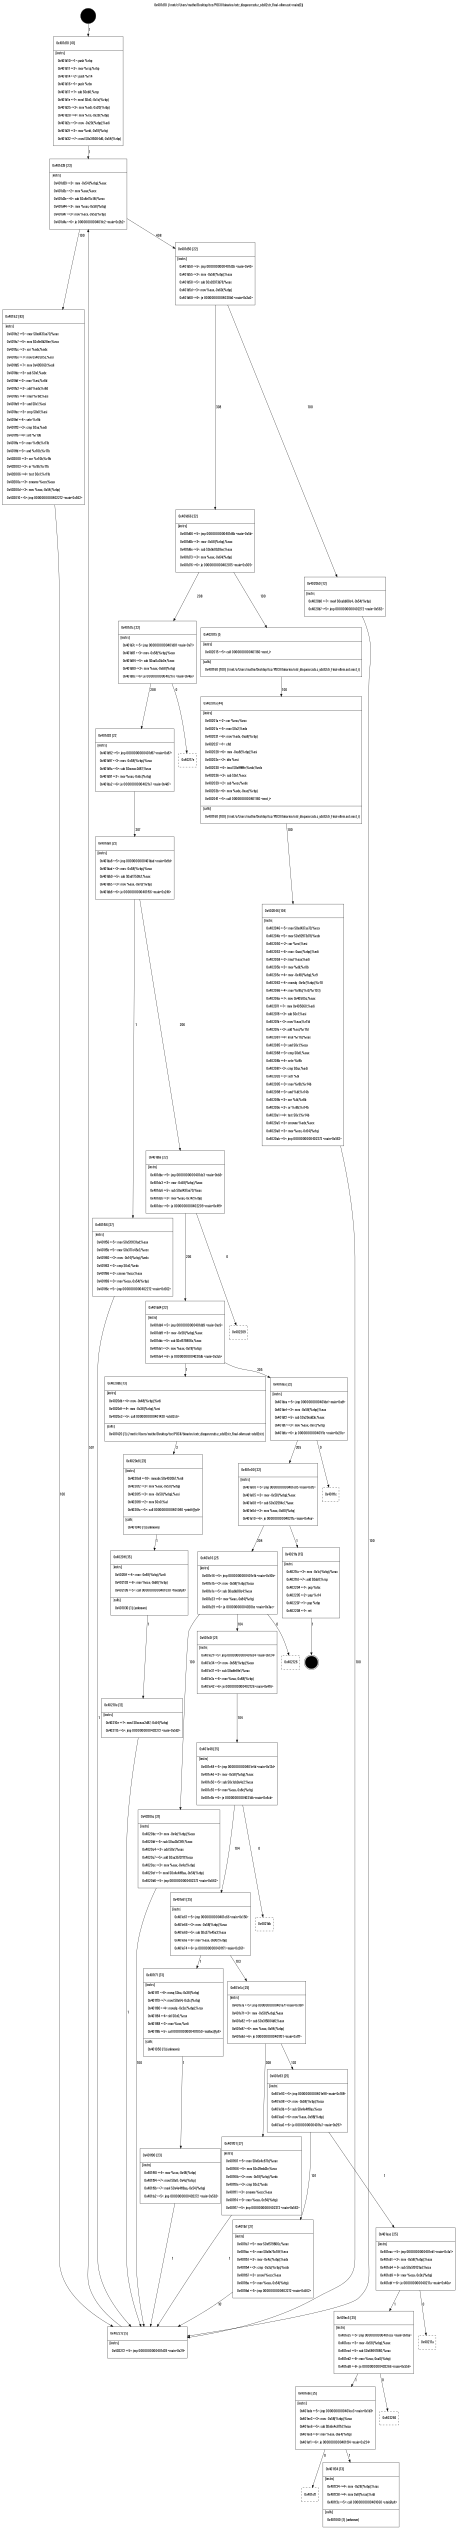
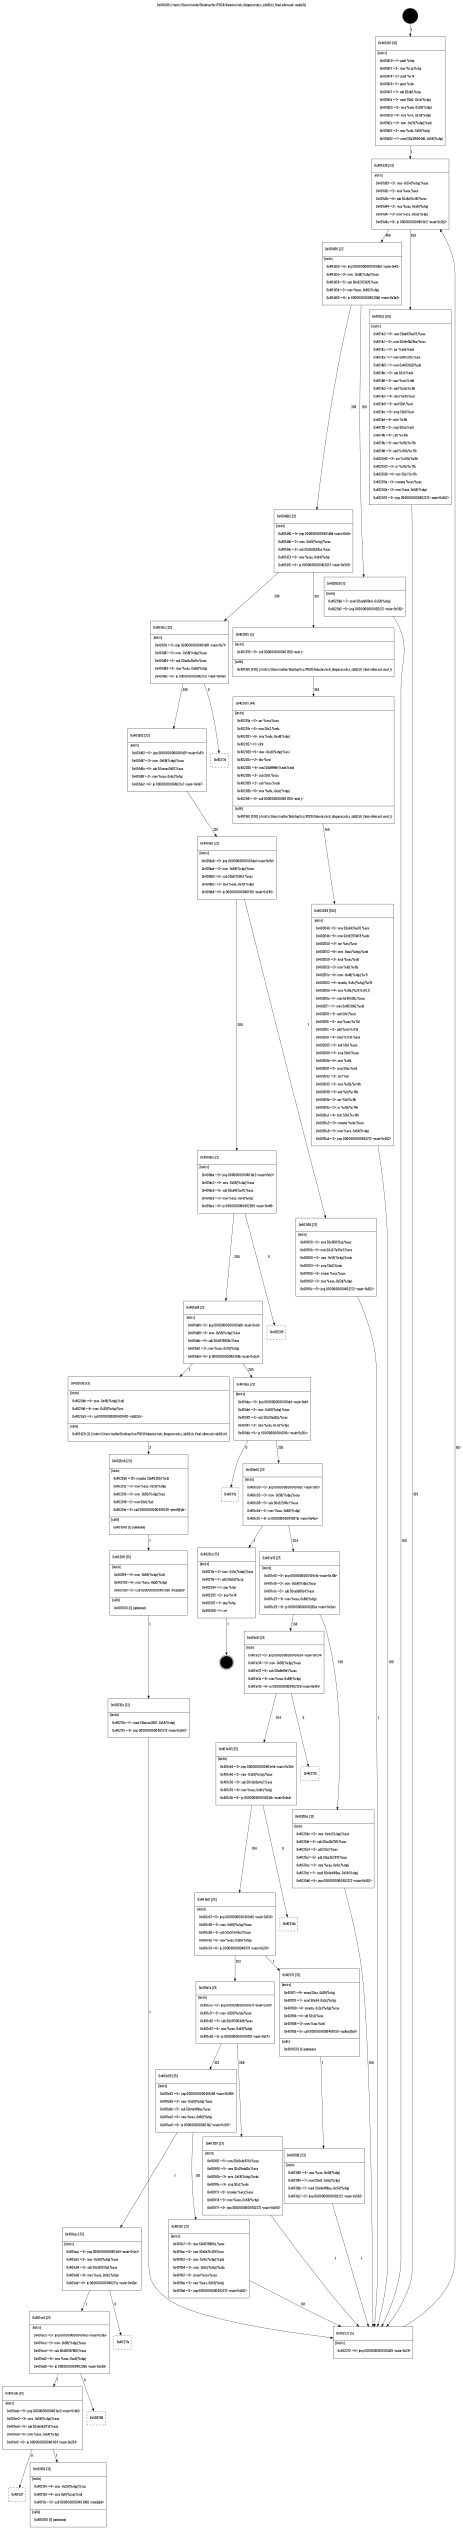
(280, 1632) -> (300, 1729)
